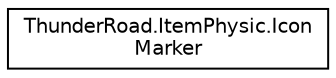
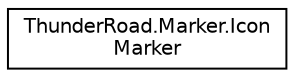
(168, 39) -> (147, 39)
